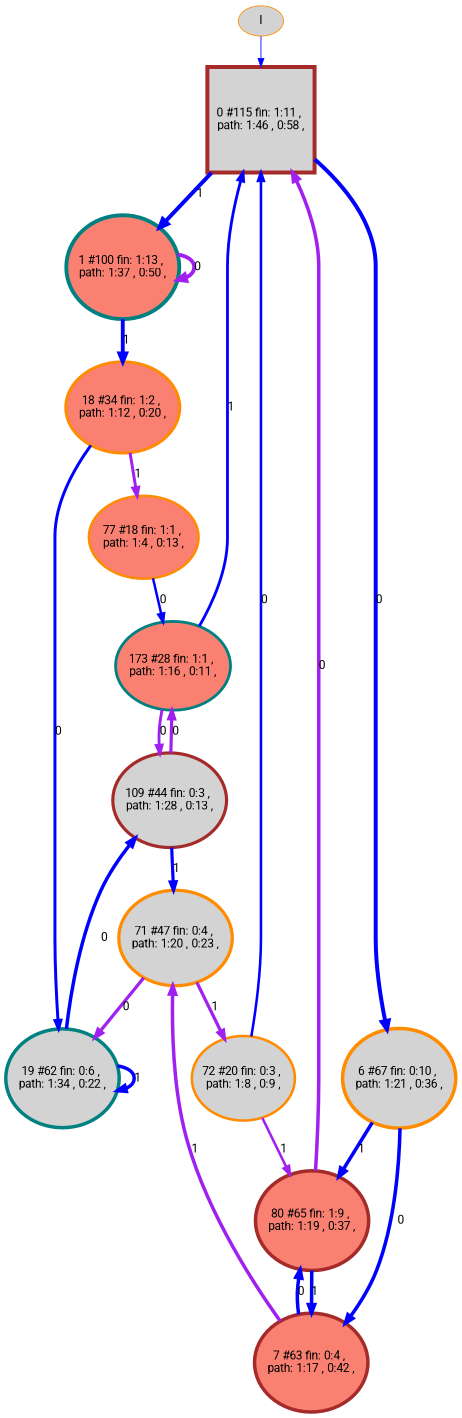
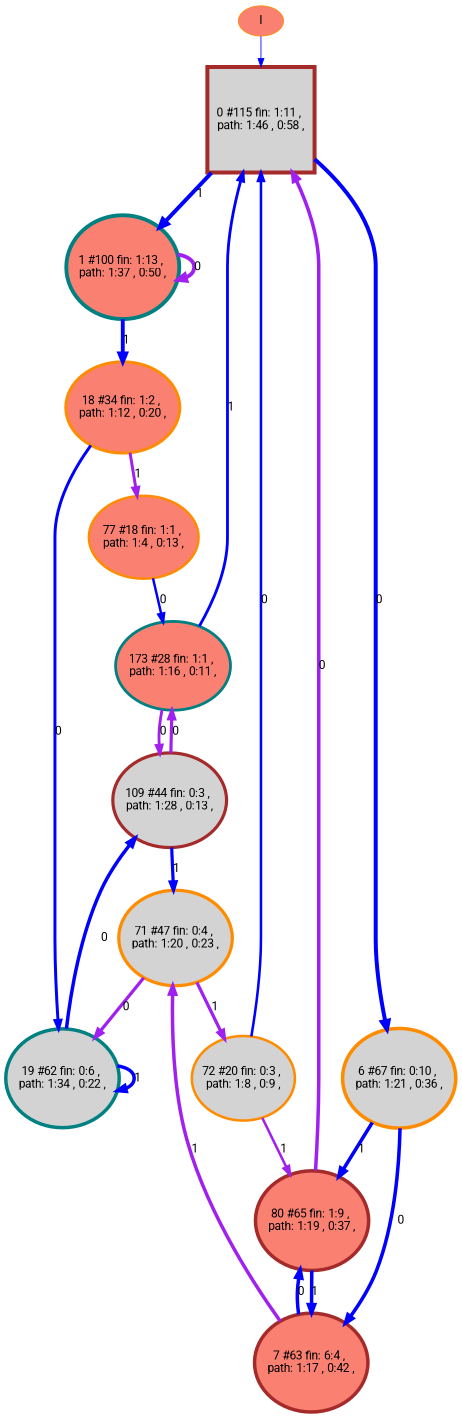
(261, 21) -> (261, 21)
(311, 1363) -> (311, 1363)
